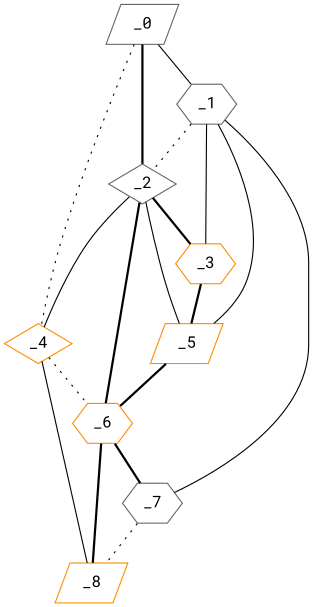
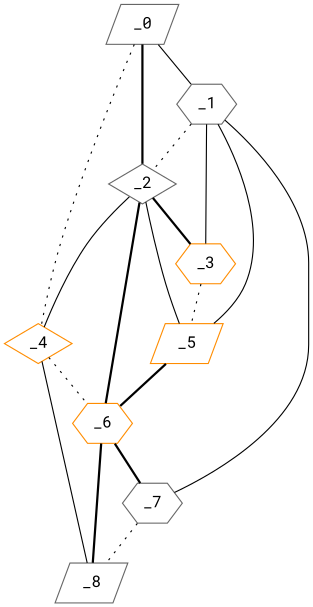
(196, 304) -> (196, 304)
(91, 583) -> (91, 583)
